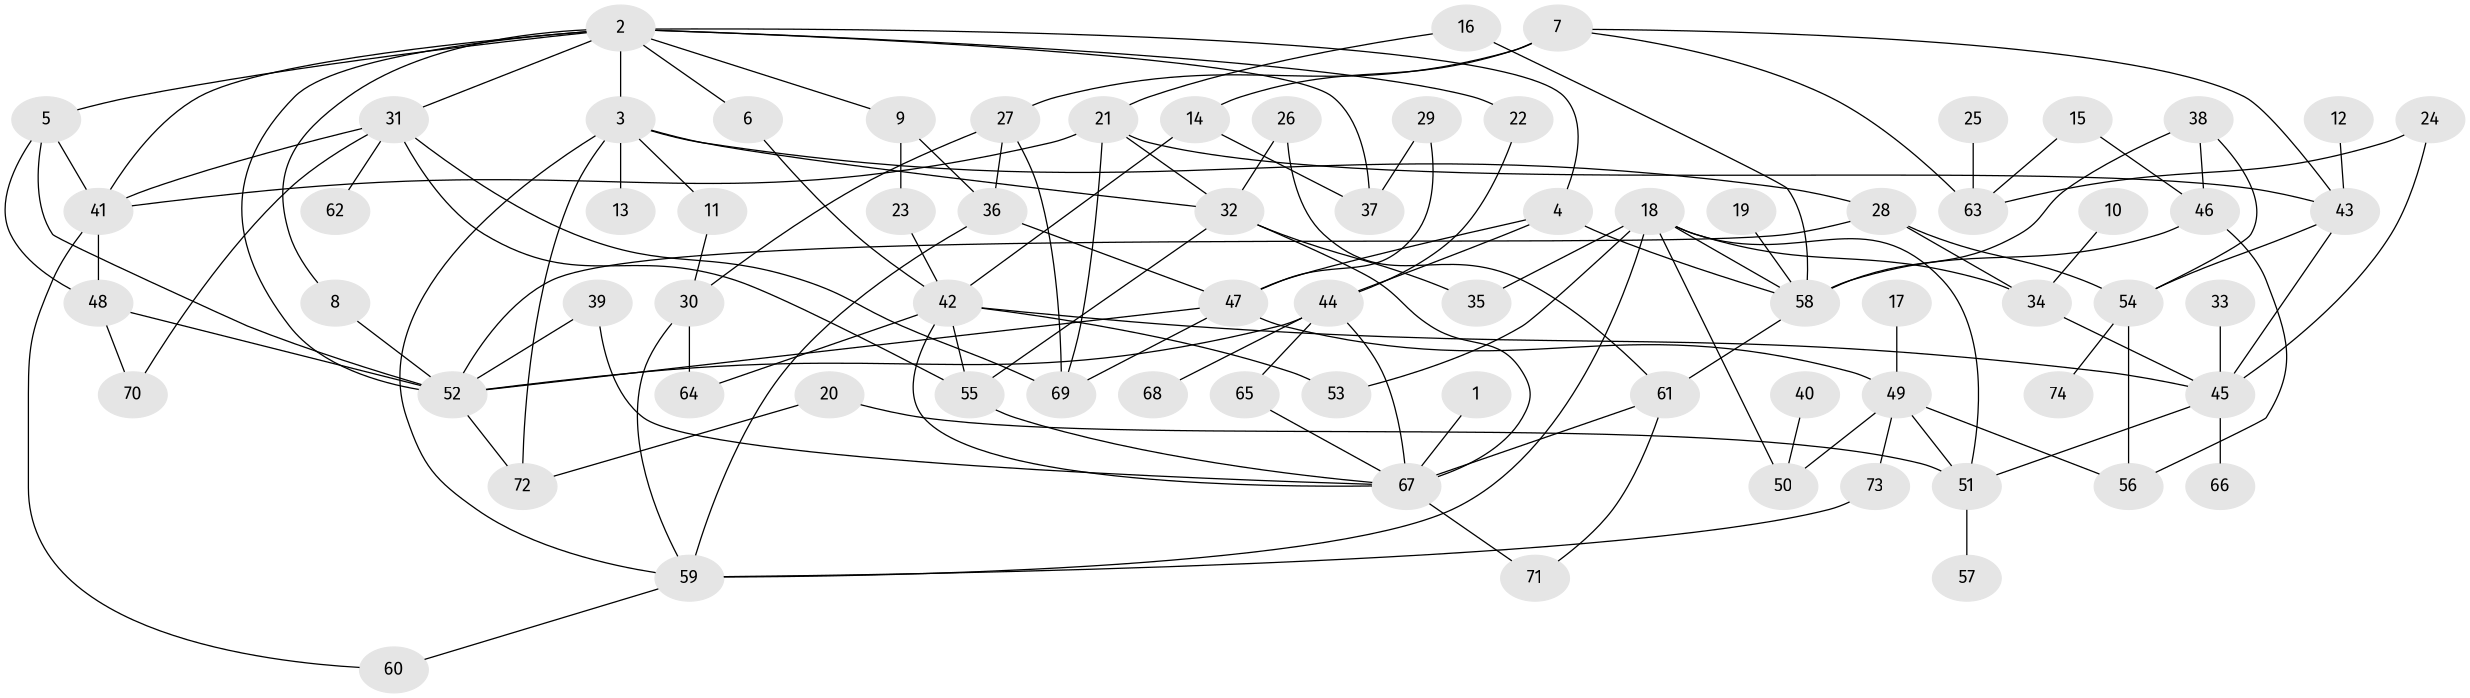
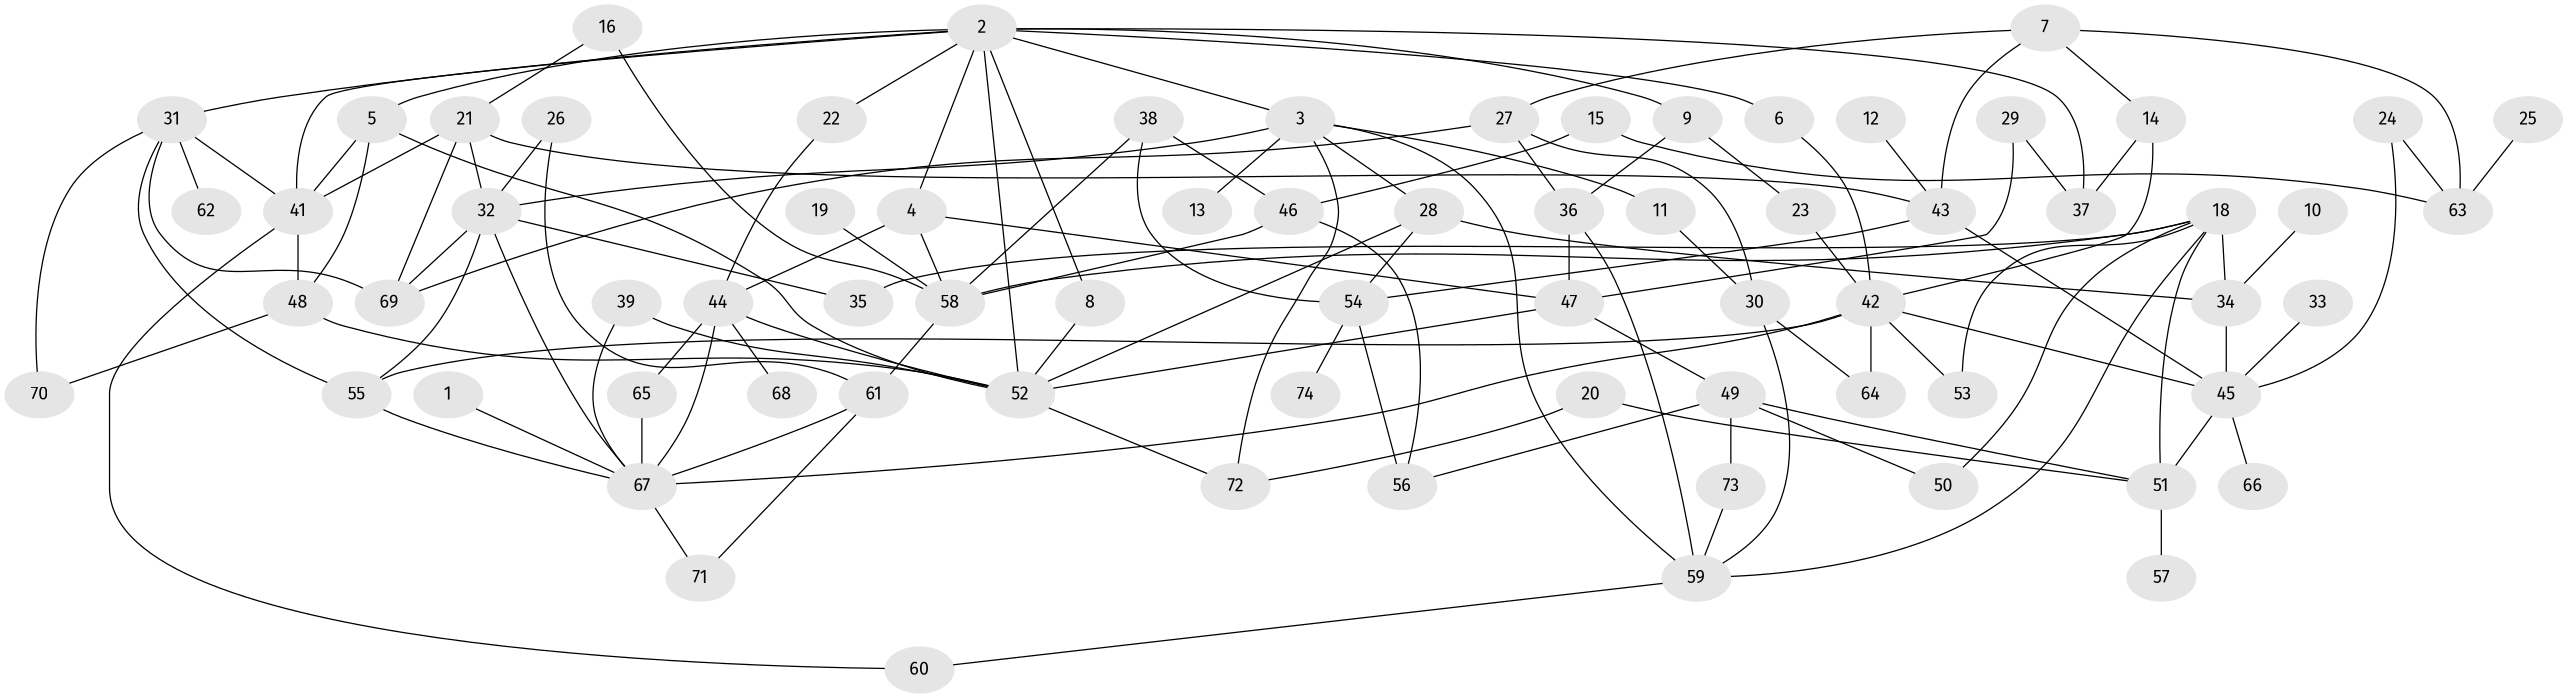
(1897, 303) -> none
(1177, 334) -> (438, 257)
(1805, 395) -> none
